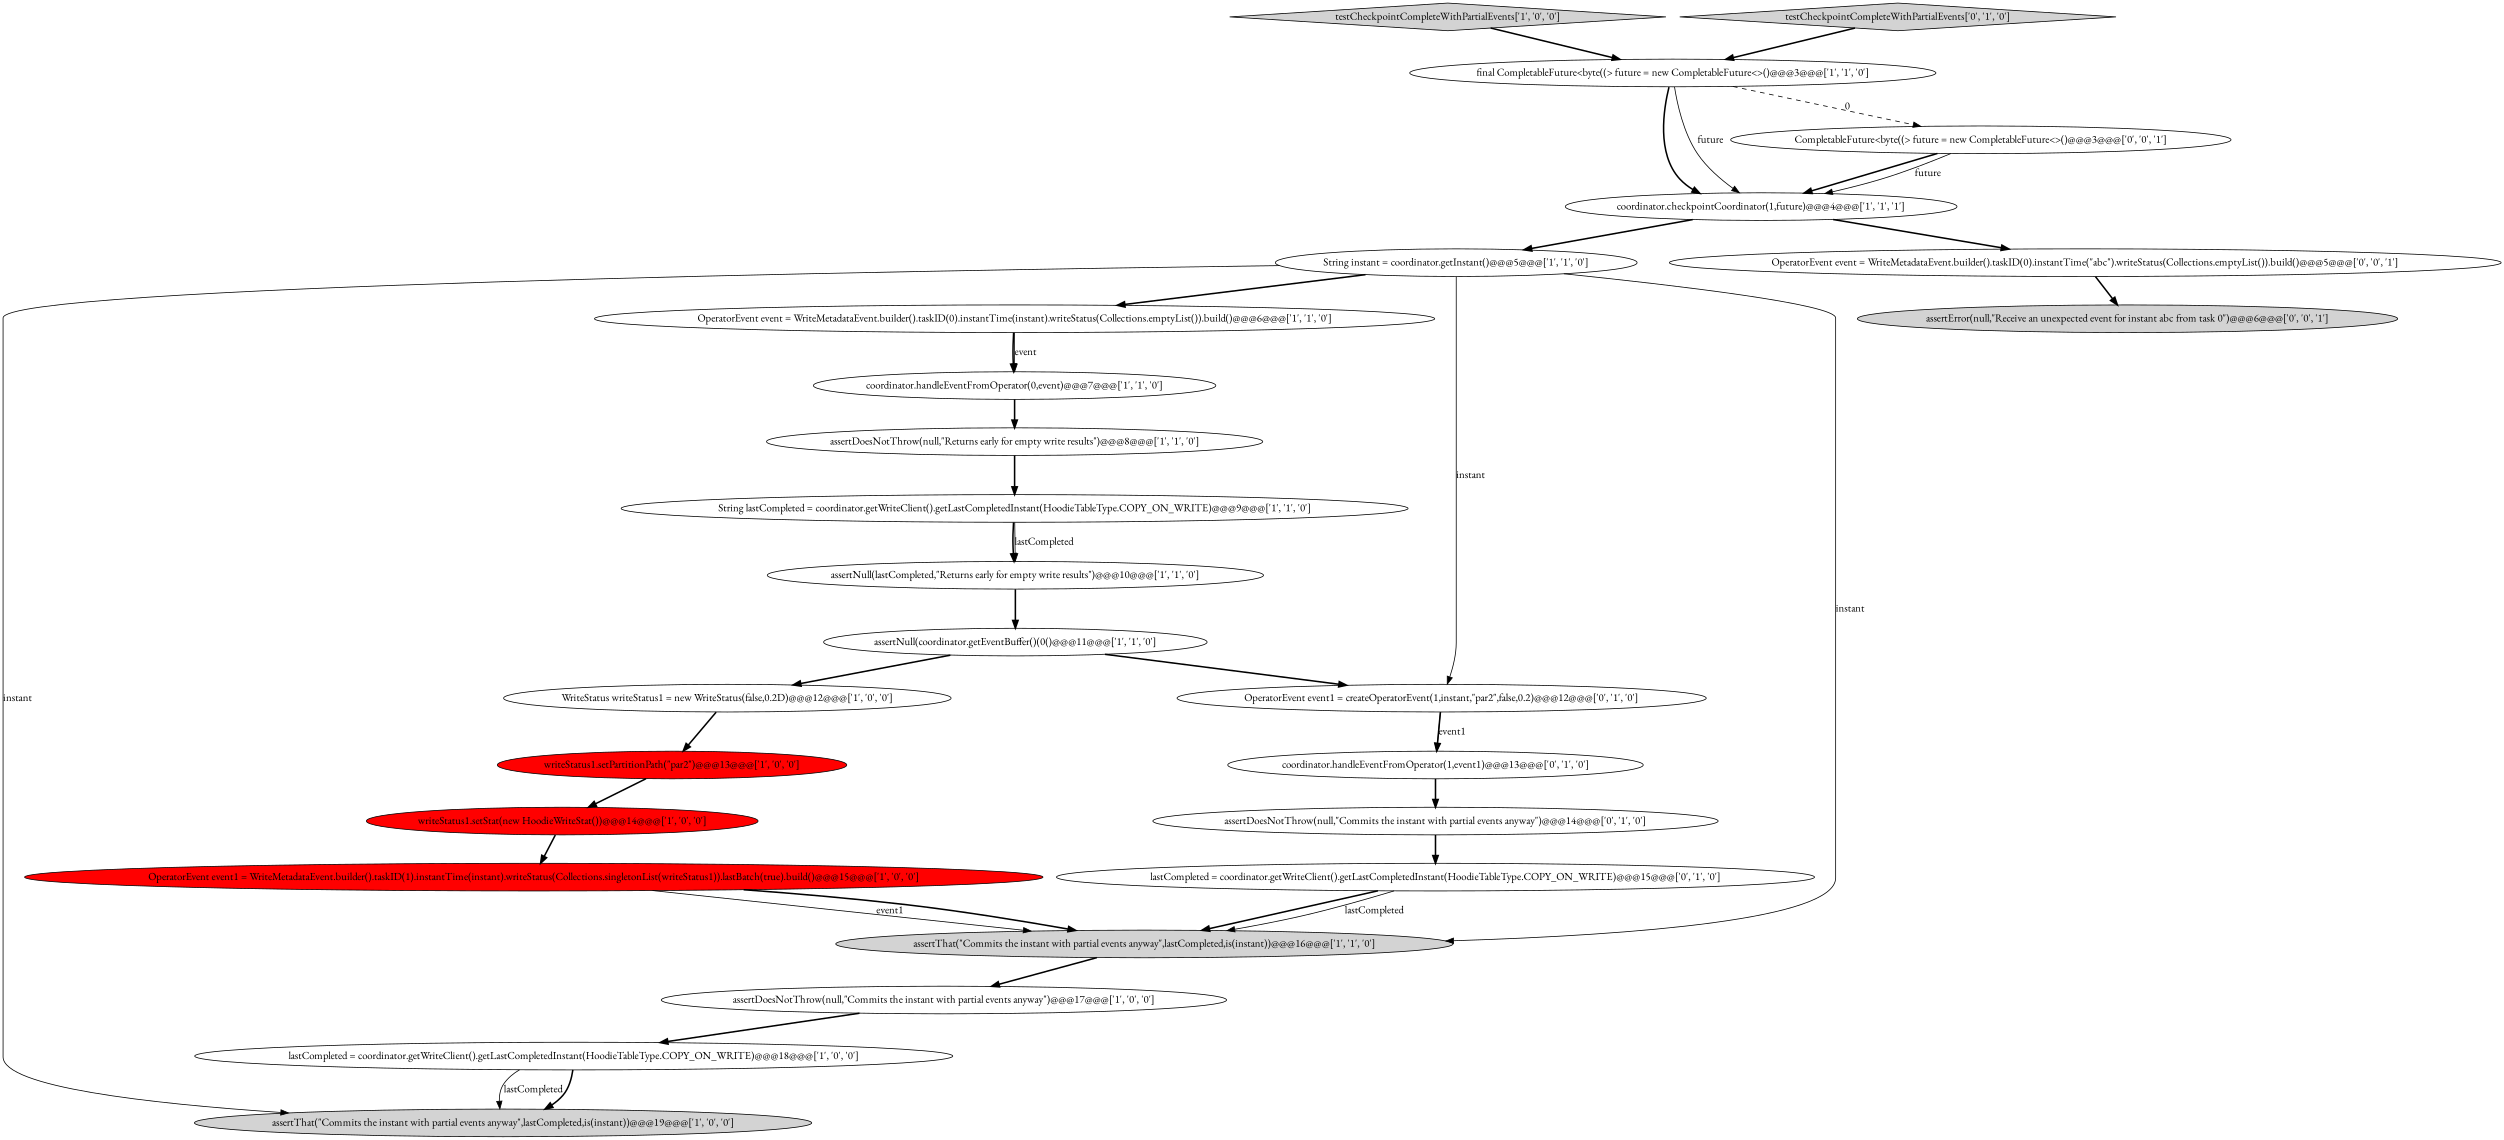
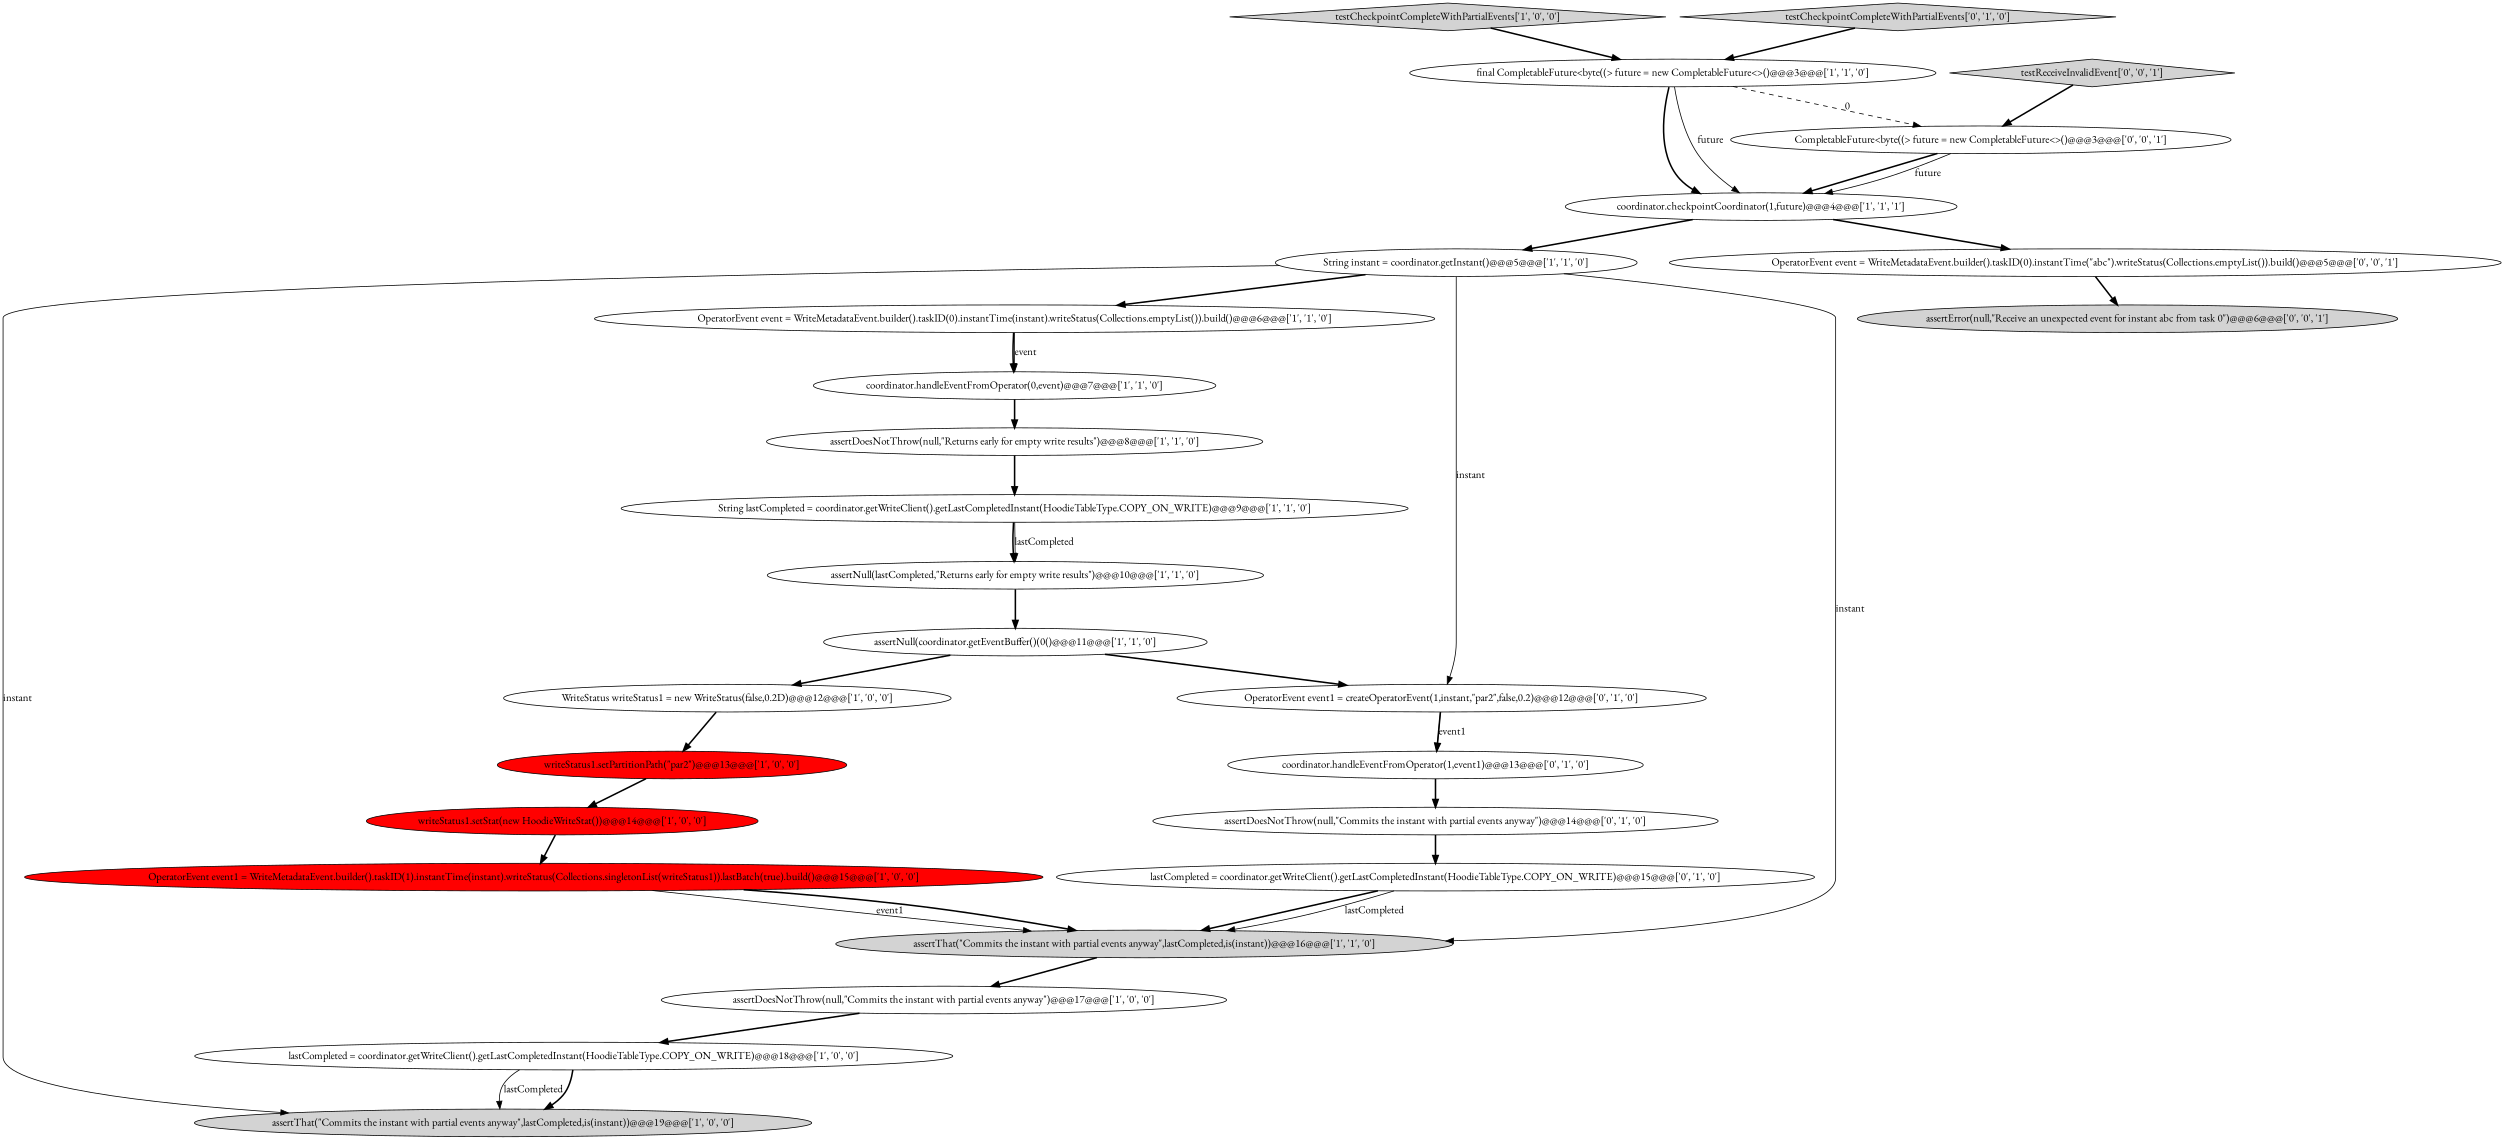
none -> (2092, 73)
